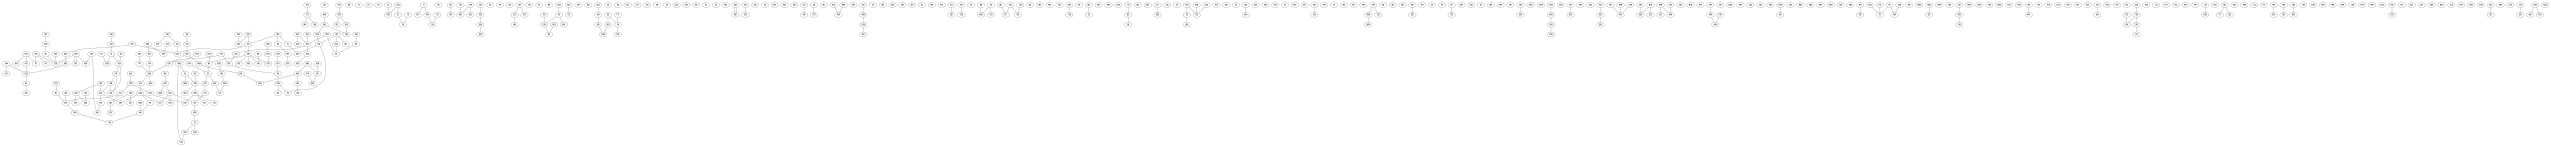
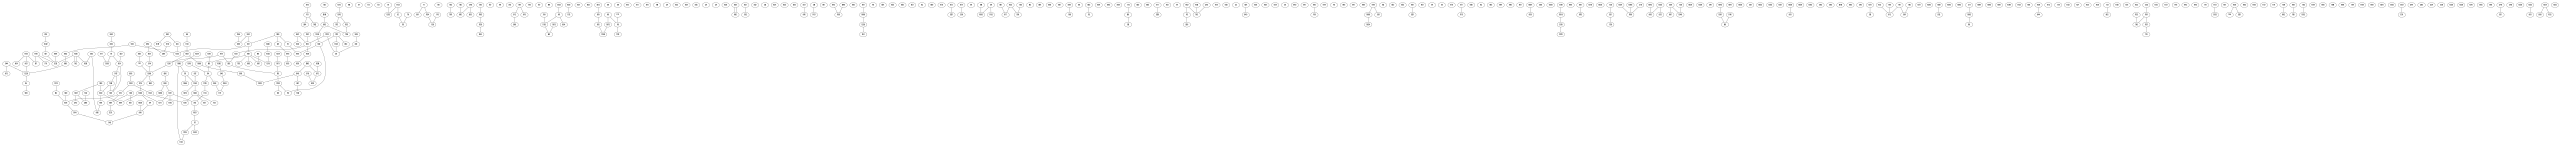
none -> (1442, 5)
